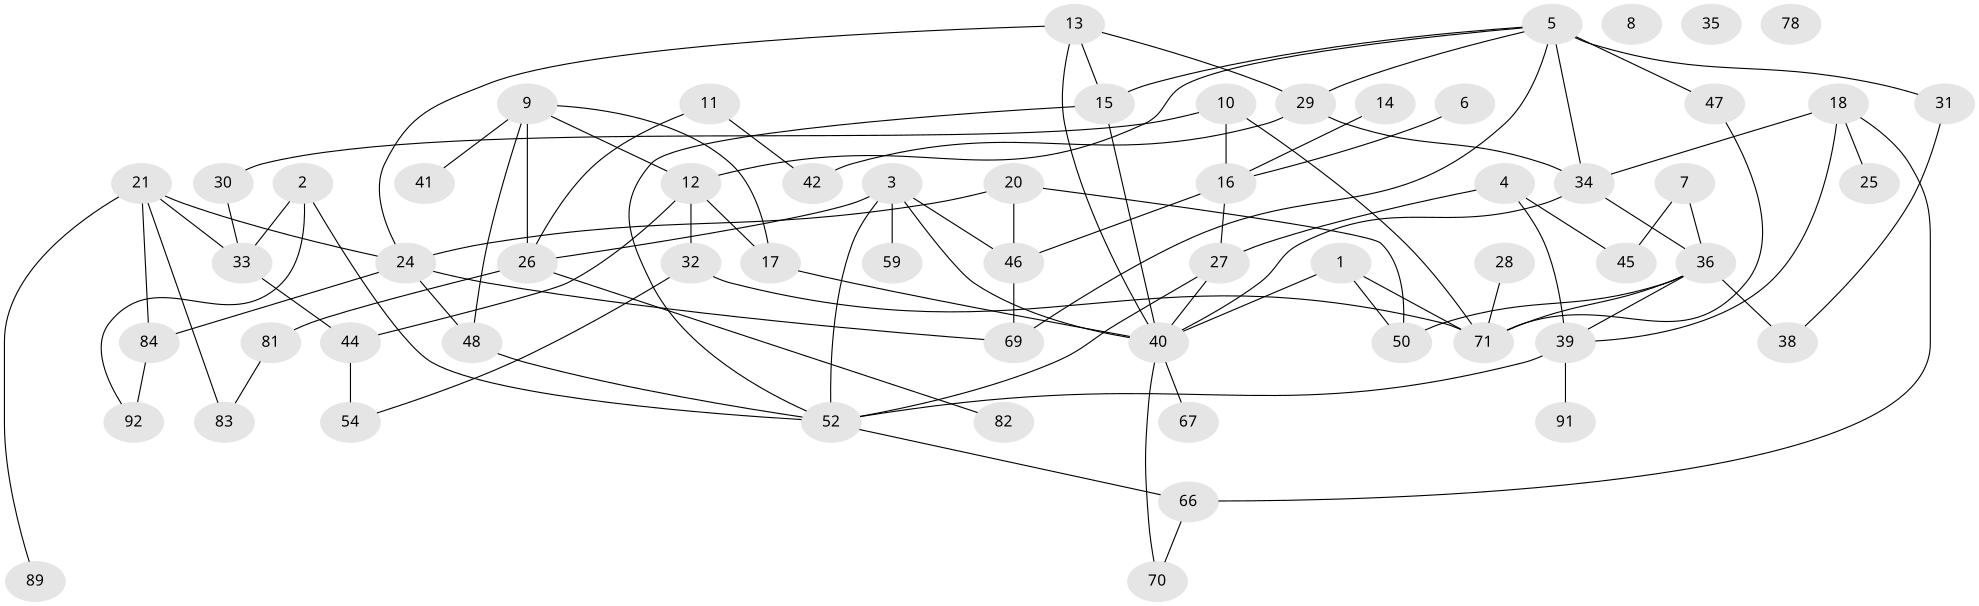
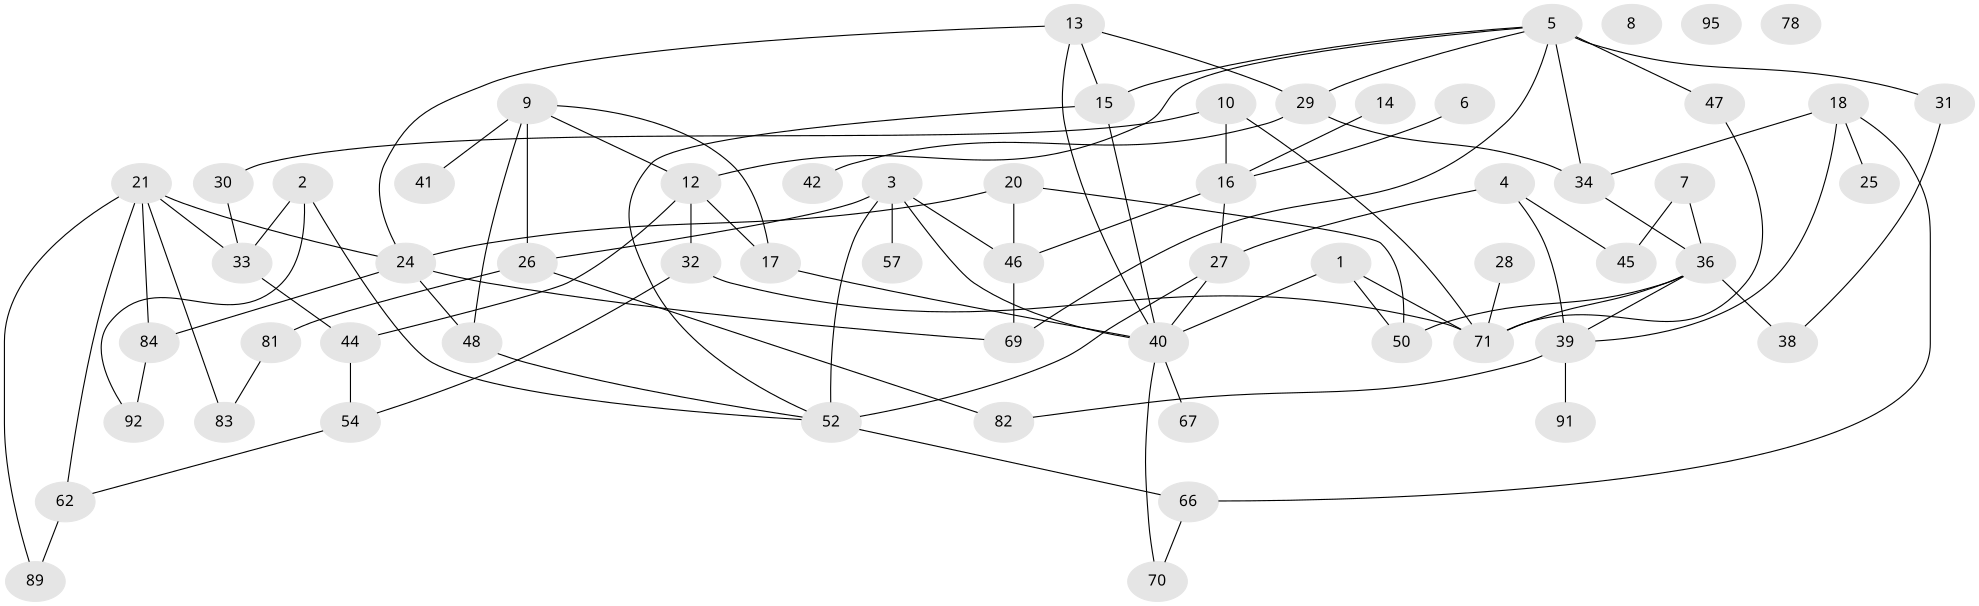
(1711, 24) -> (1711, 24)
(710, 104) -> none
(1398, 218) -> none
(892, 263) -> (892, 263)
(1203, 395) -> (1289, 393)
none -> (65, 502)
